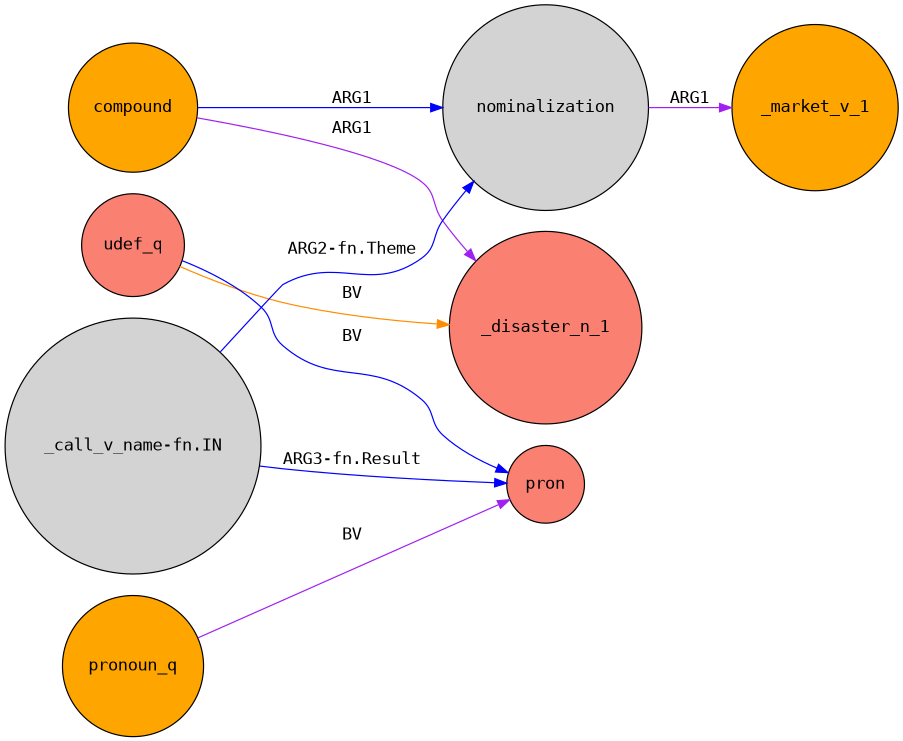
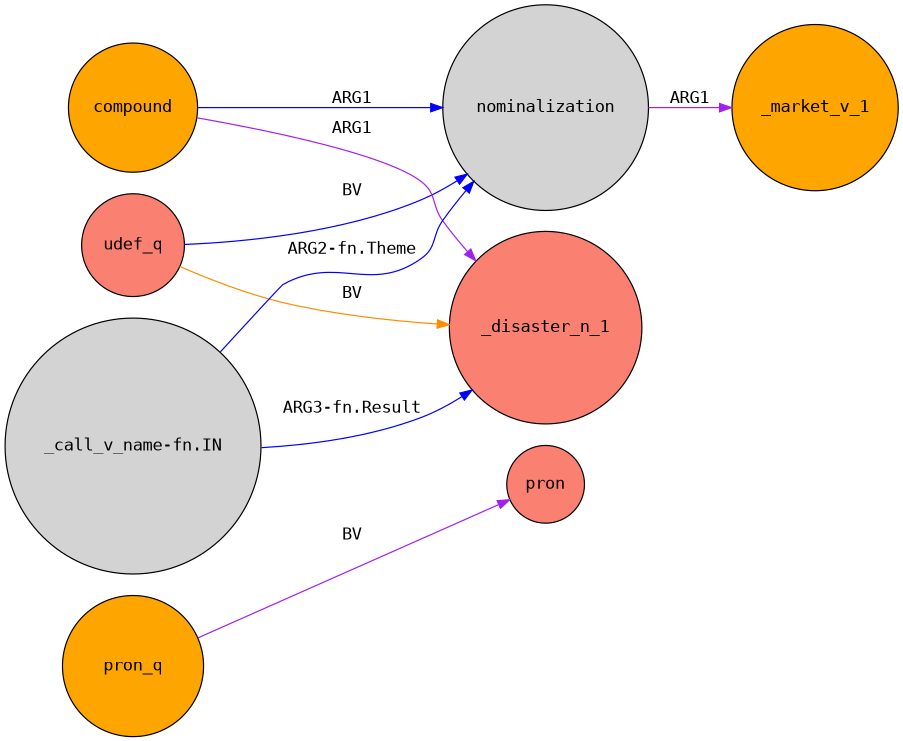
(337, 371) -> (325, 228)
(377, 477) -> (365, 434)
(133, 666) -> (133, 666)
